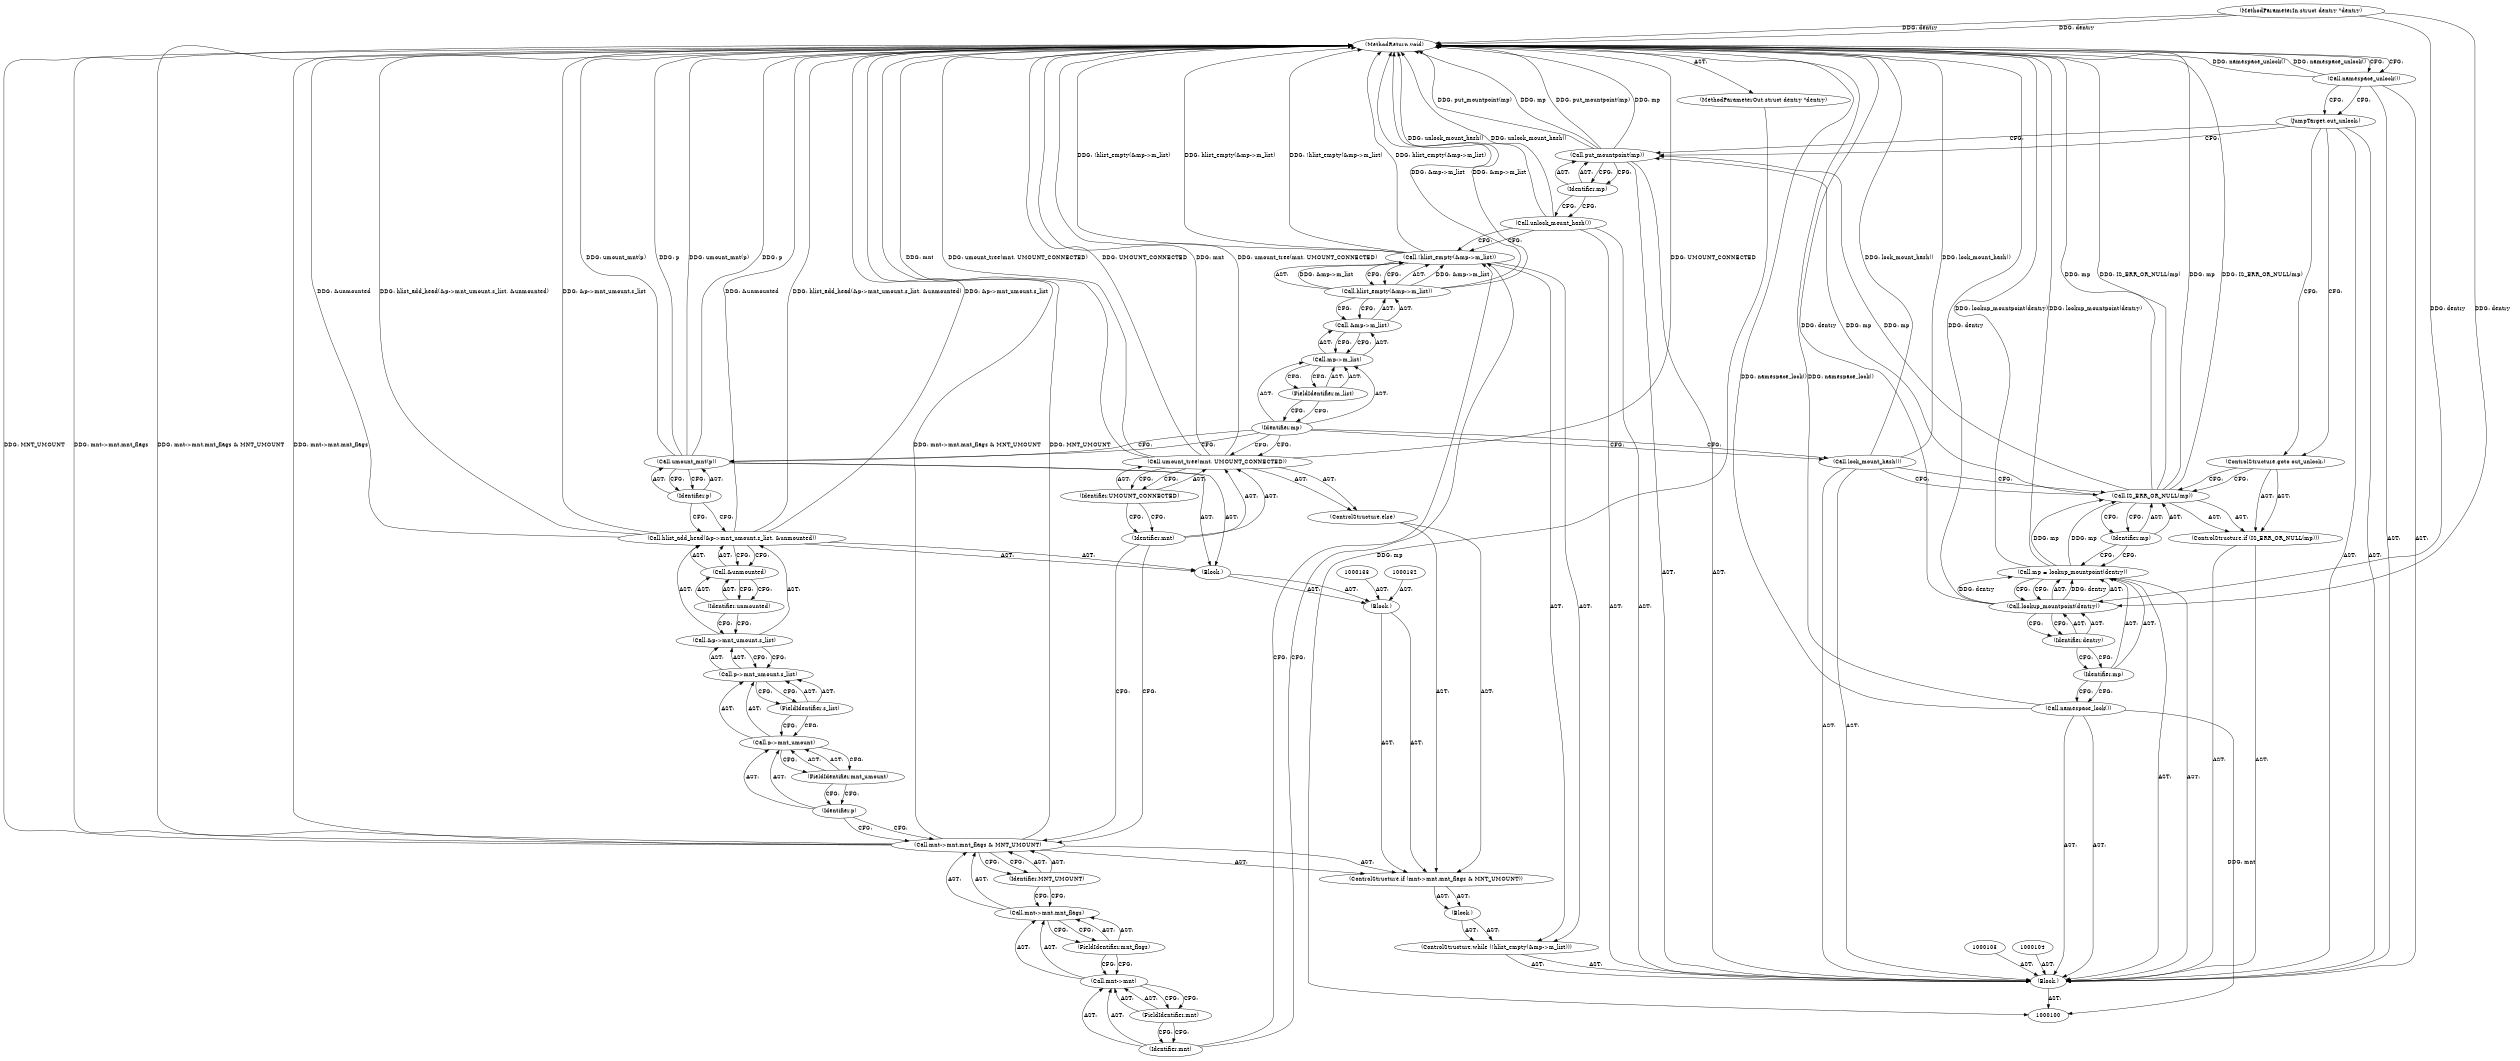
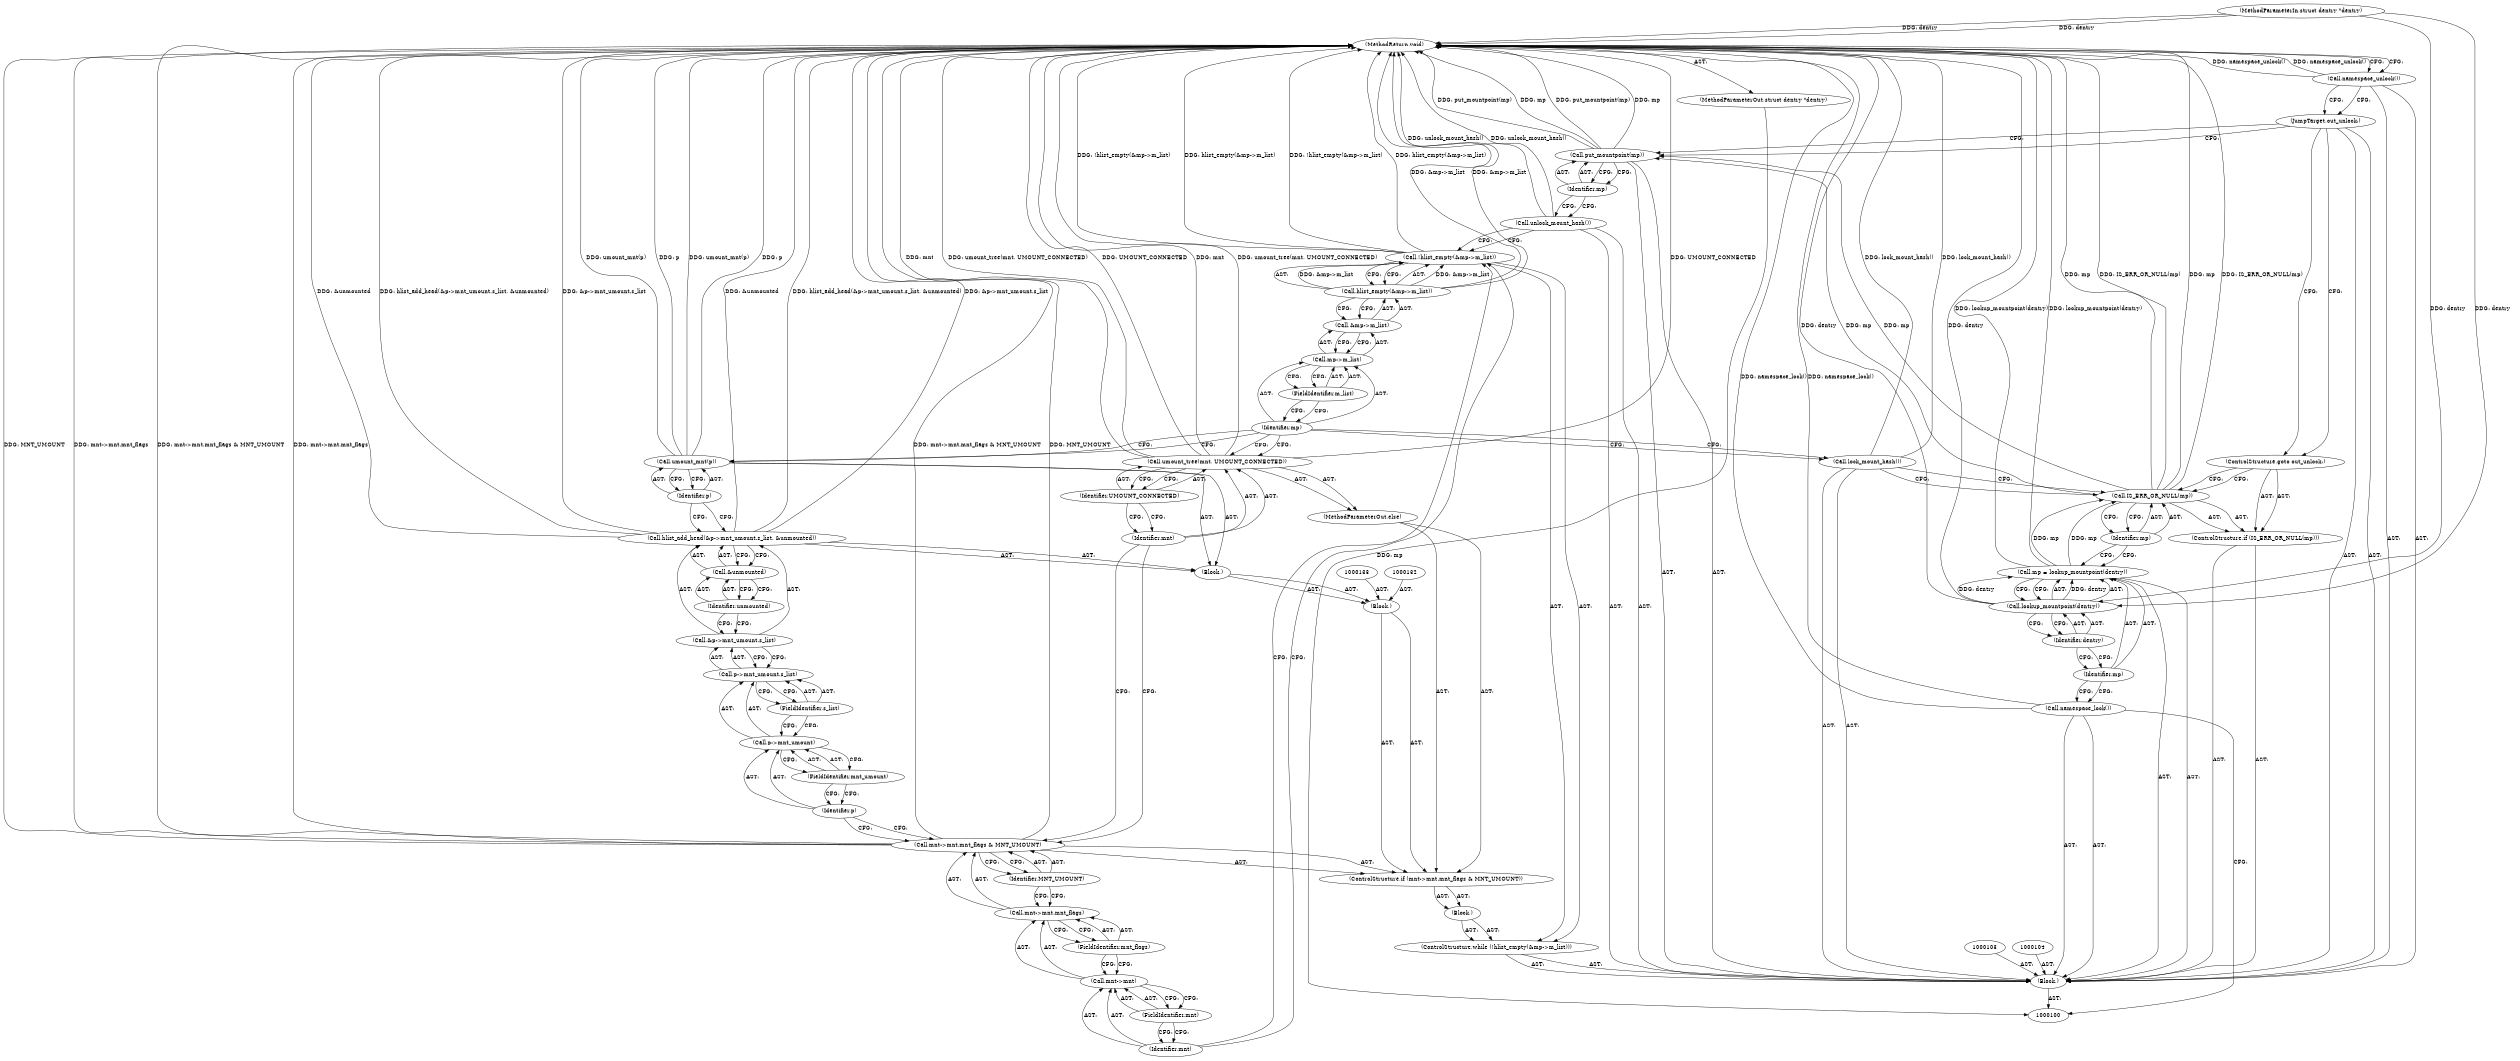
(1363, 517) -> (1363, 517)
(2242, 862) -> (2242, 862)
